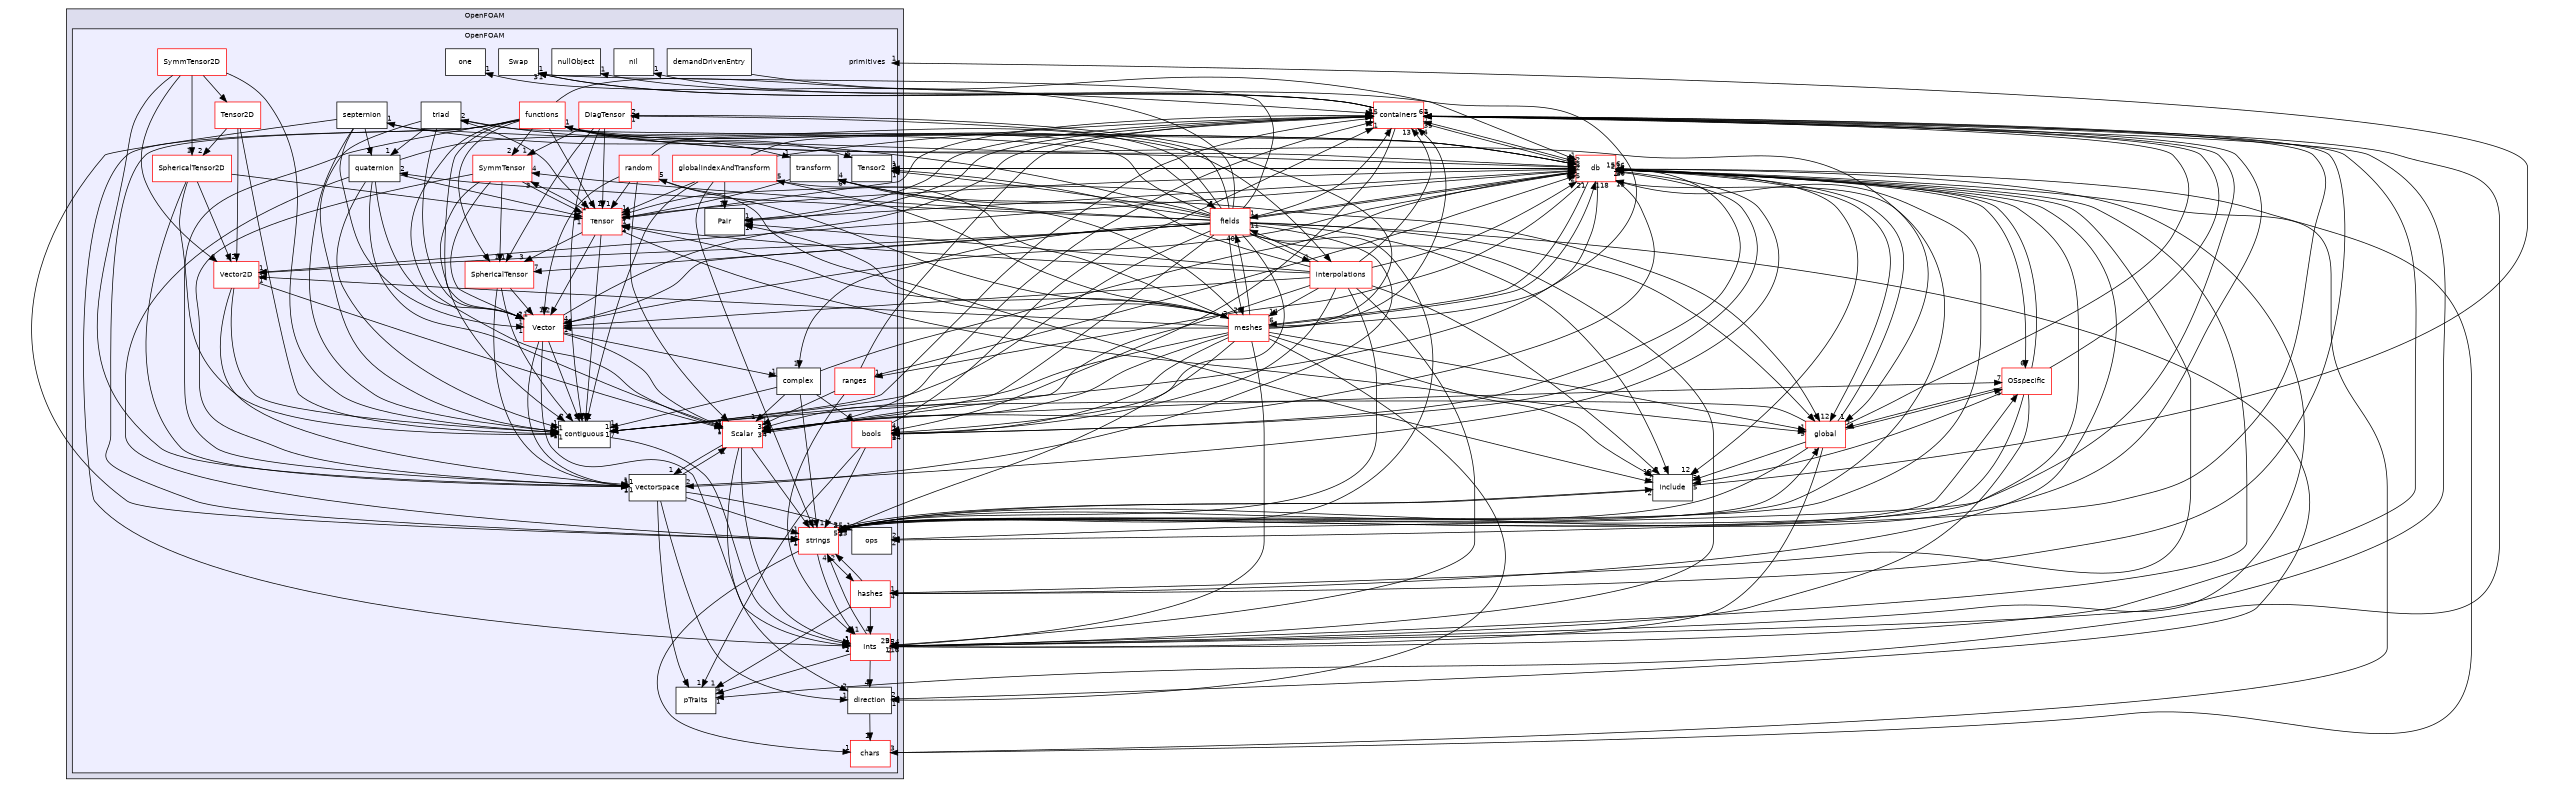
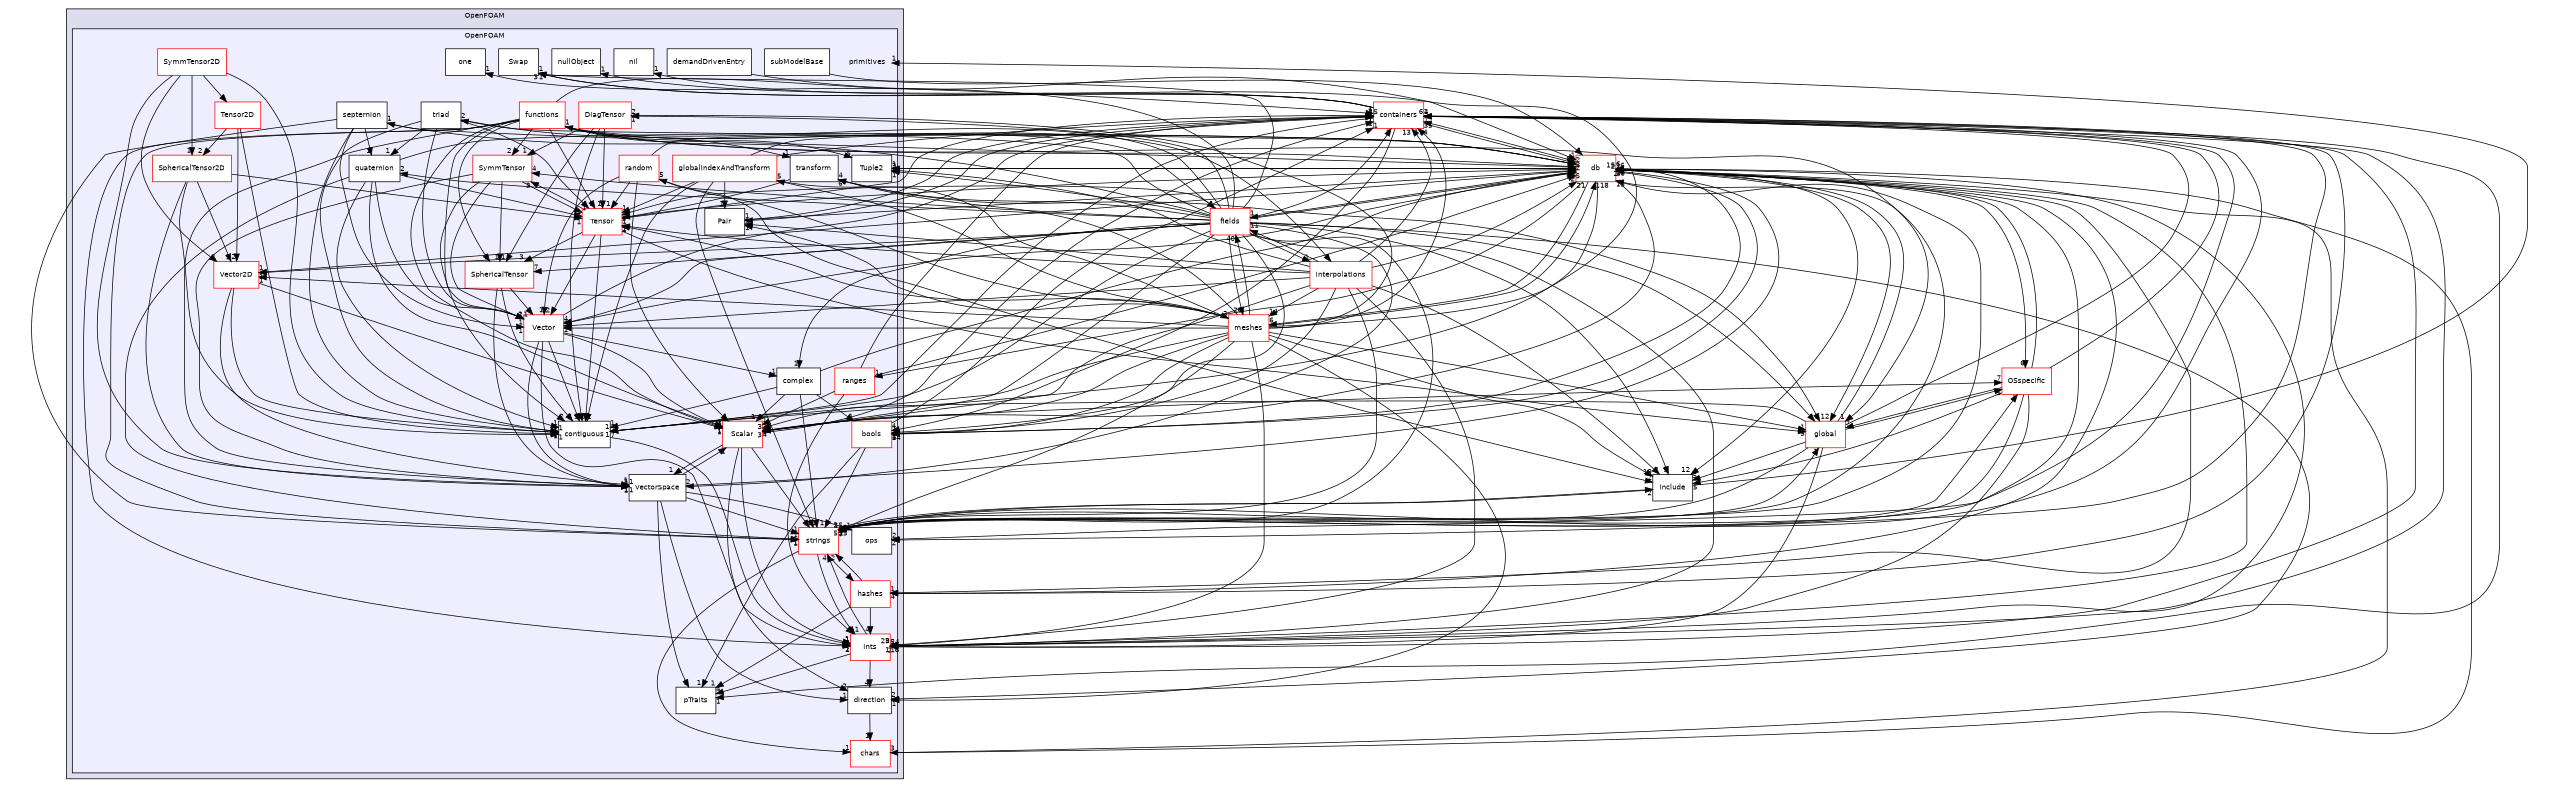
none -> (797, 62)
(872, 168) -> (872, 168)
